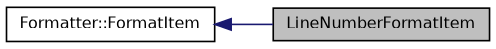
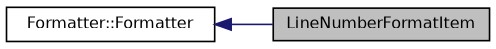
(111, 24) -> (111, 24)
